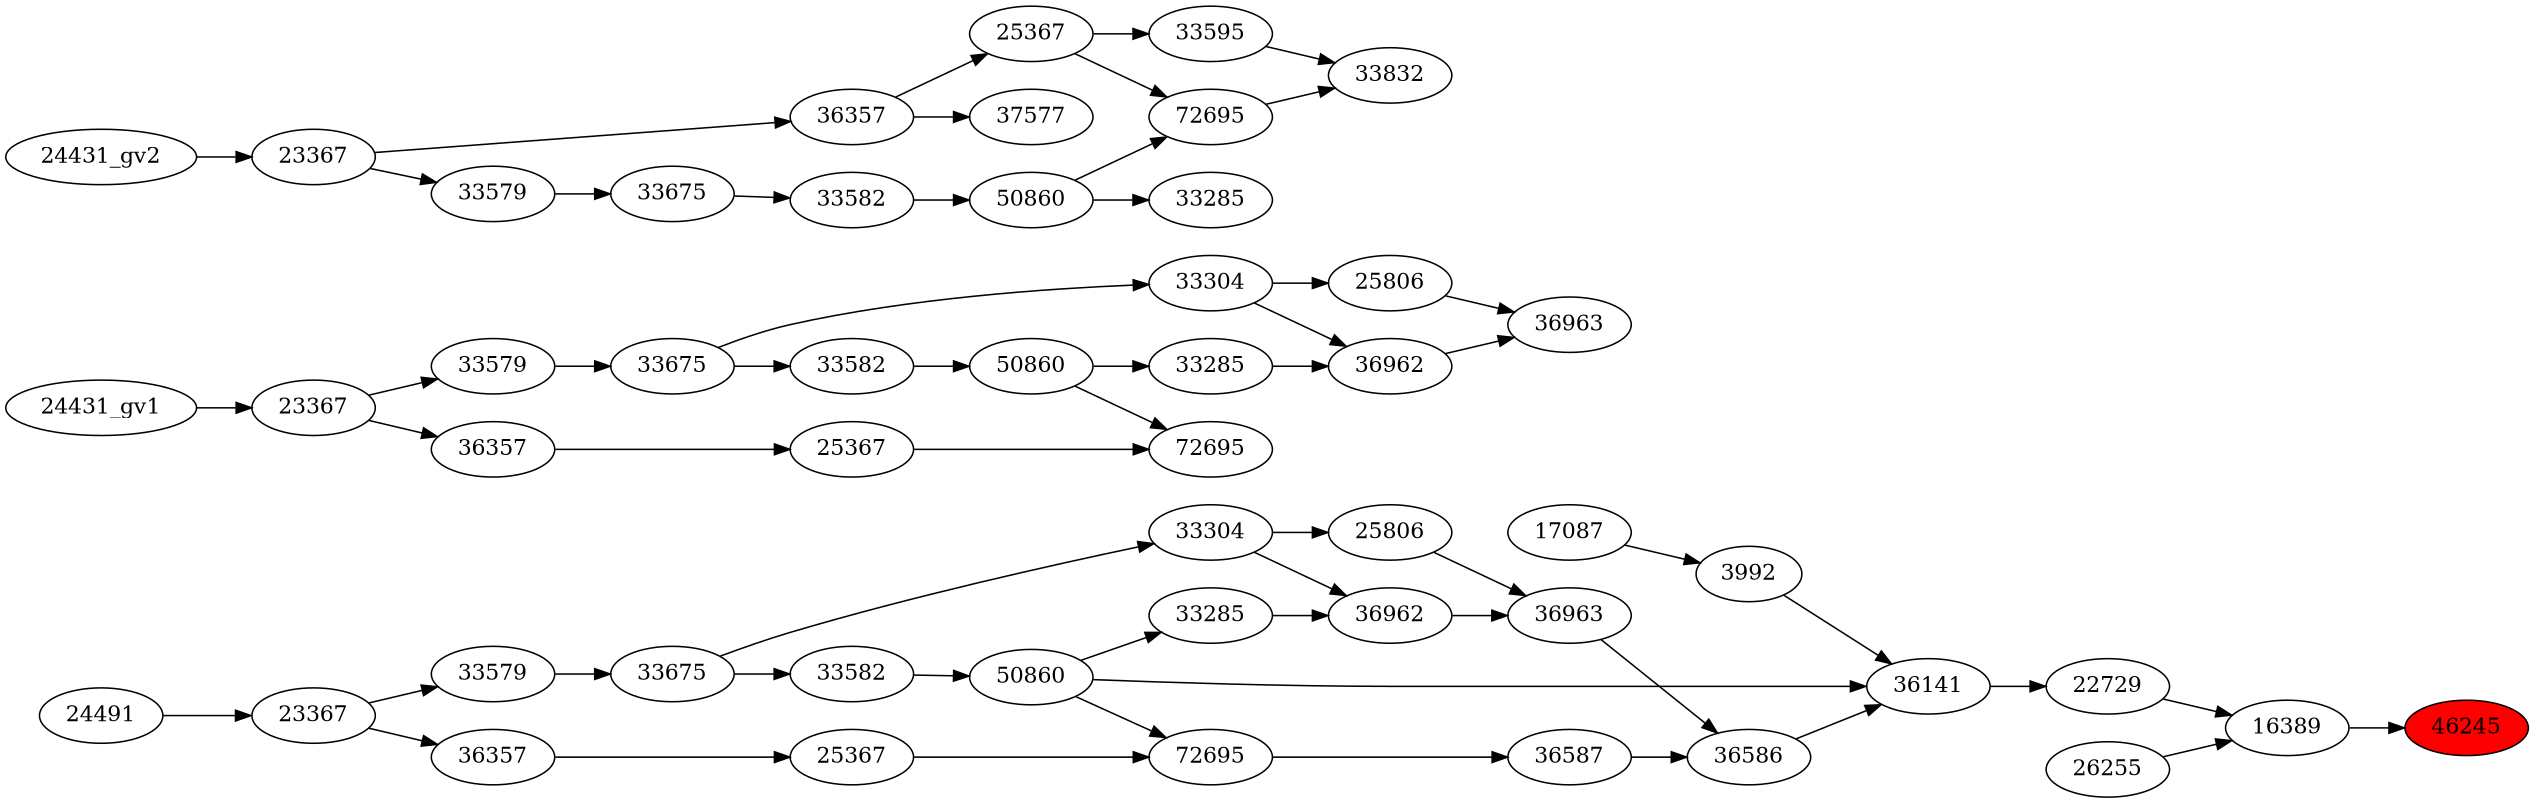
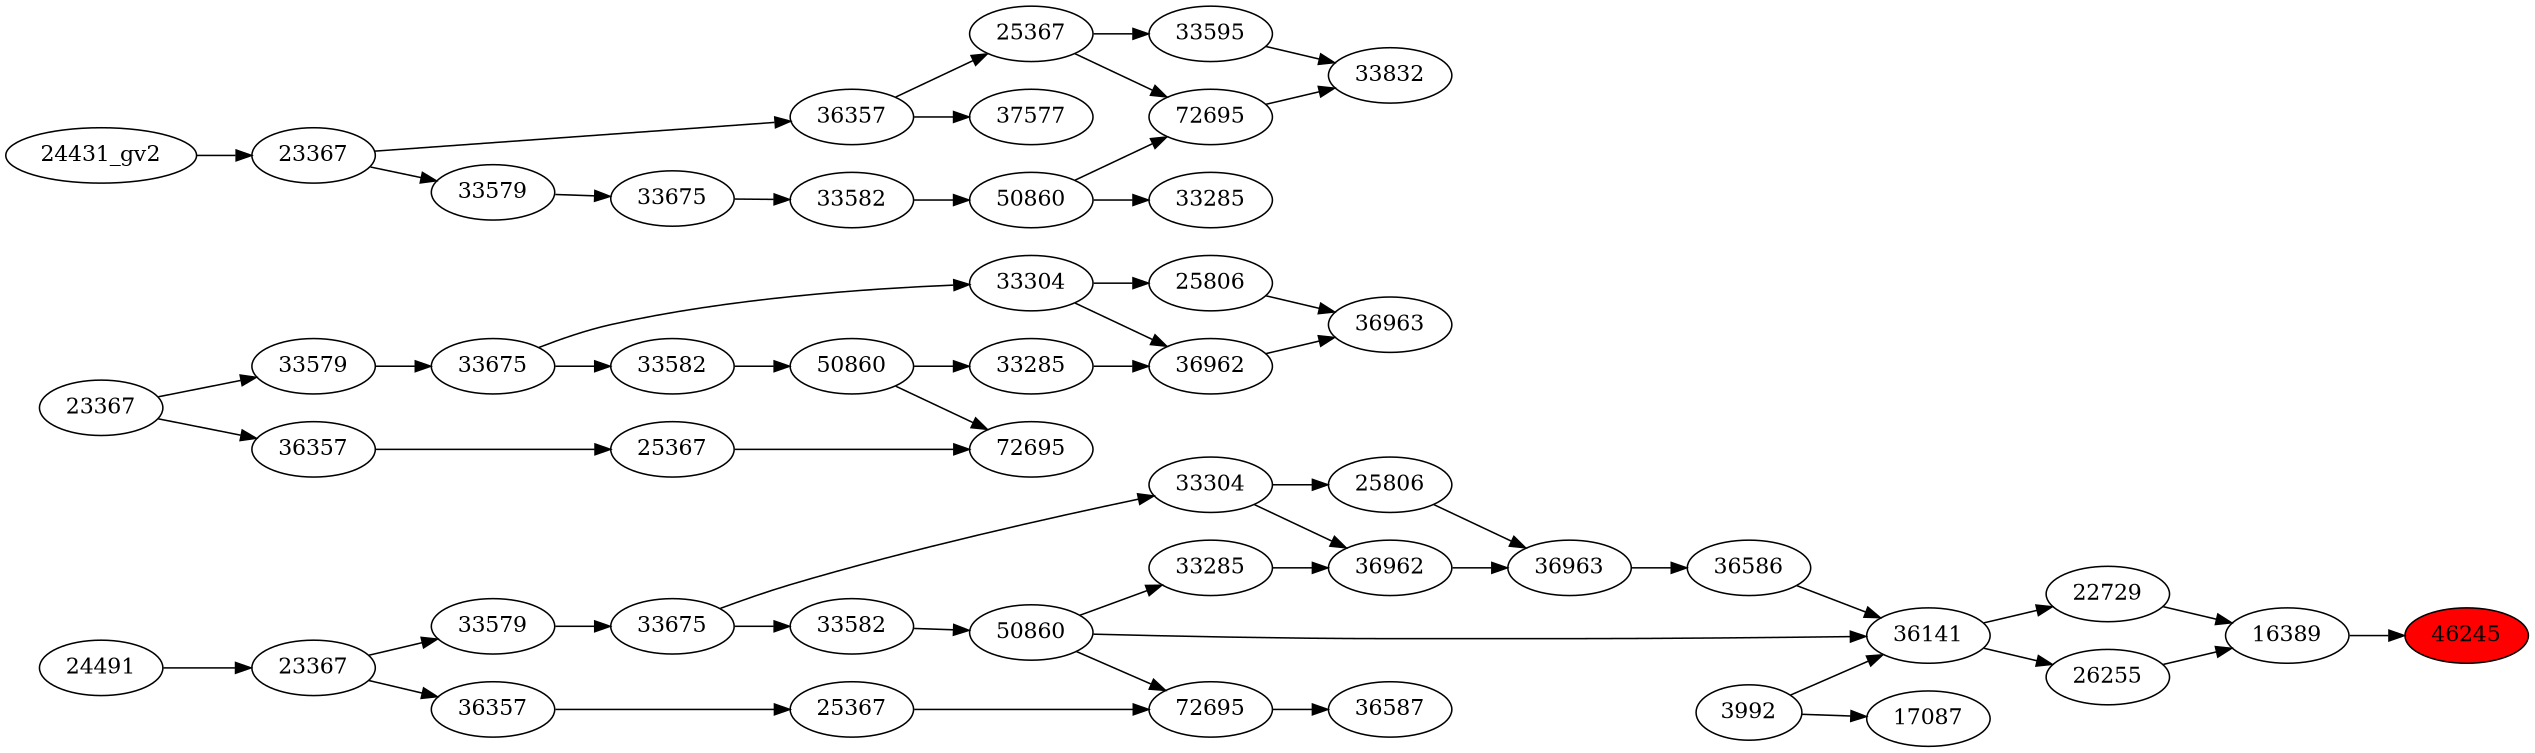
(101, 408) -> none
(1655, 552) -> (1826, 715)
none -> (2010, 655)
(1651, 757) -> none
